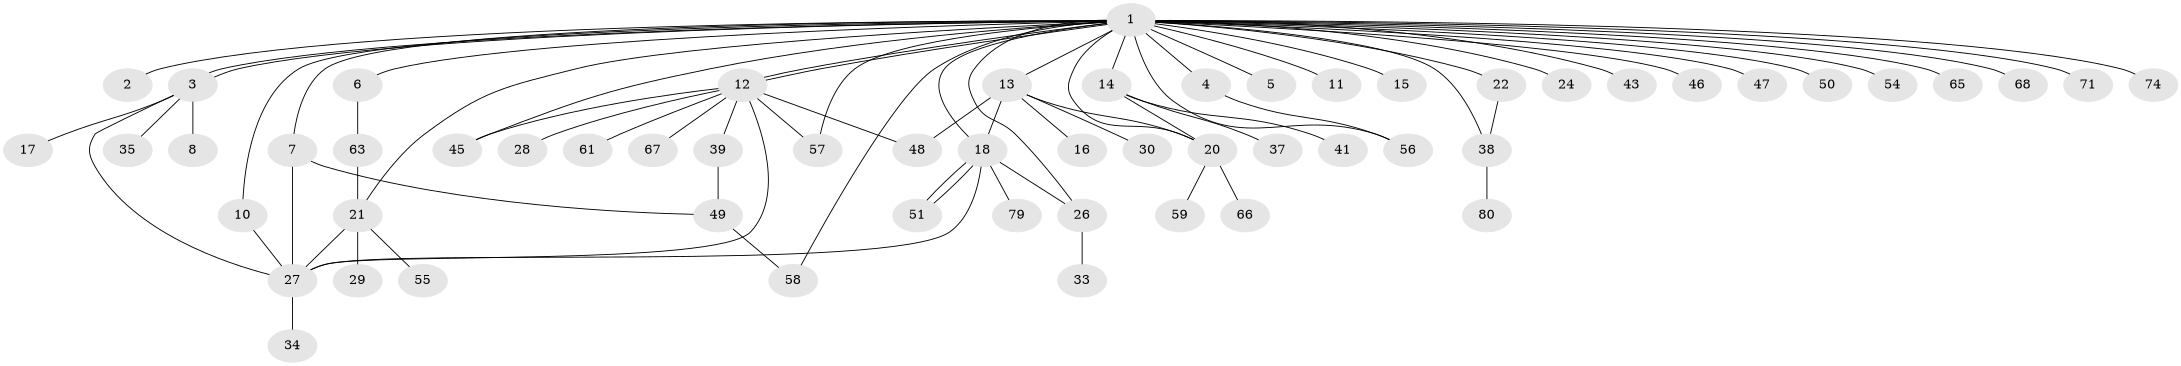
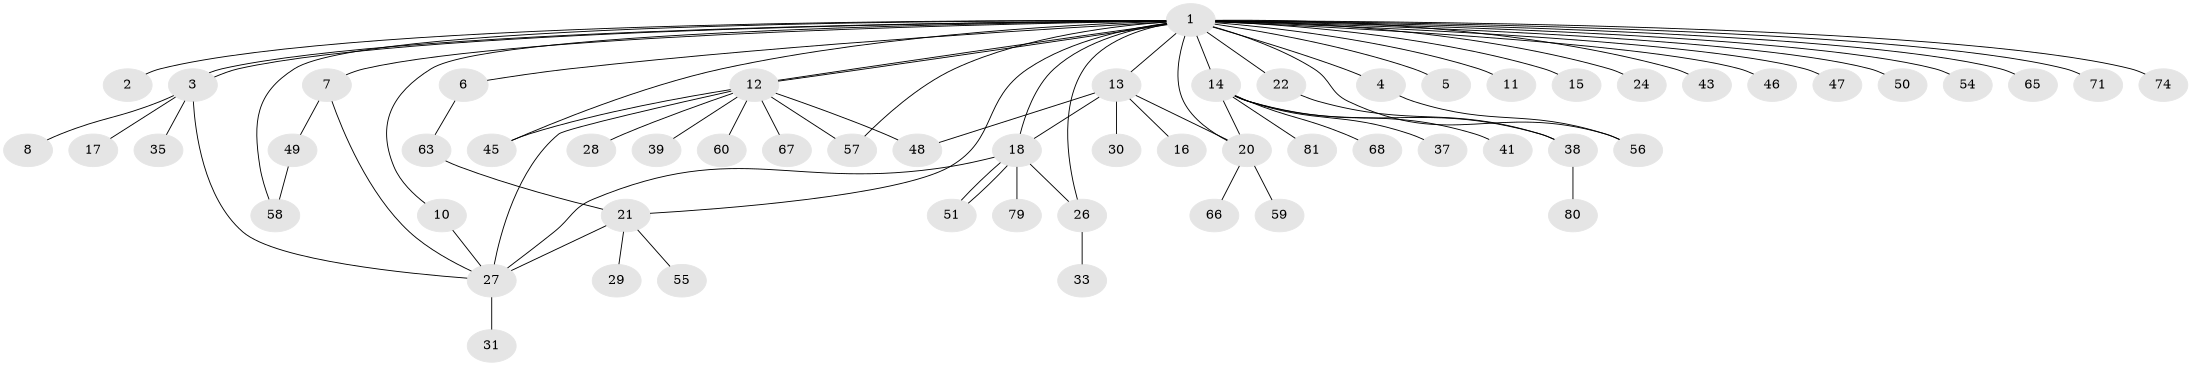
(1582, 31) -> (1306, 120)
(1337, 41) -> (1395, 118)
(588, 150) -> (722, 150)
none -> (1312, 150)
(718, 183) -> none
(292, 346) -> (492, 346)
